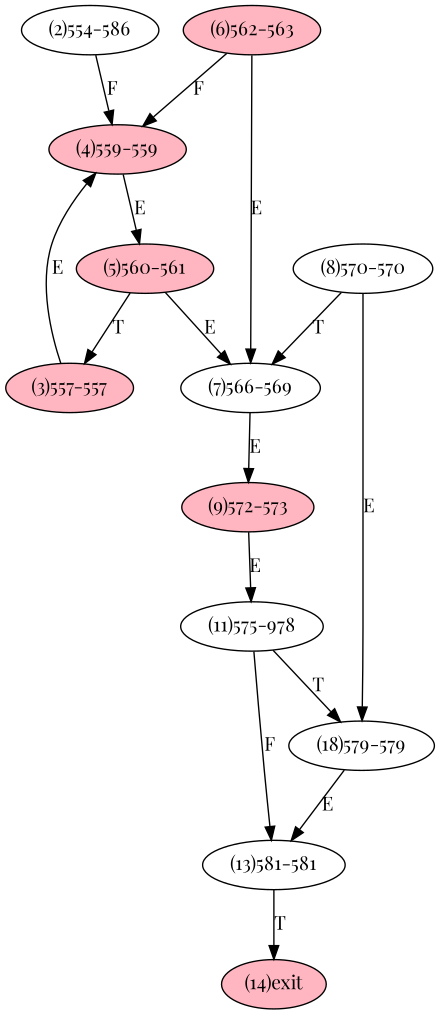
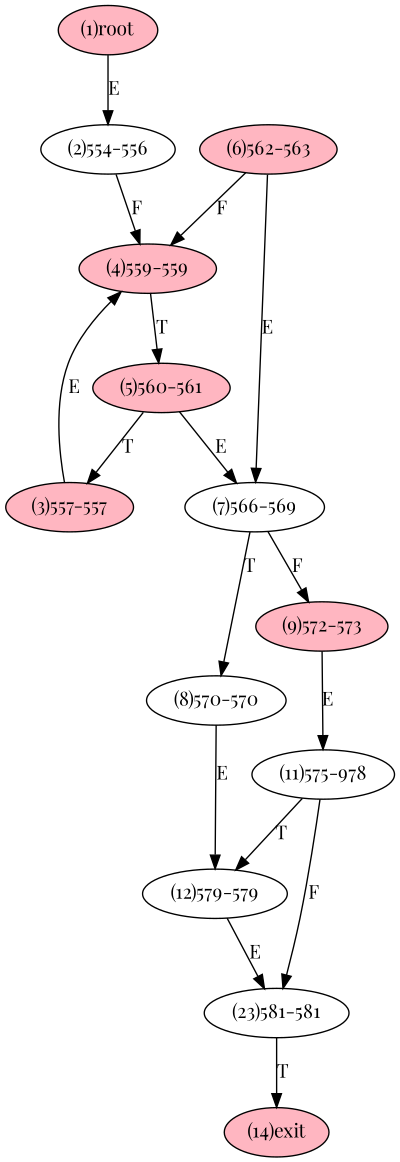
(90, 30) -> (108, 149)
none -> (108, 30)
(140, 209) -> (163, 328)
(312, 323) -> (237, 597)
(255, 448) -> (298, 567)
(362, 746) -> (215, 894)
(274, 865) -> (277, 1013)
